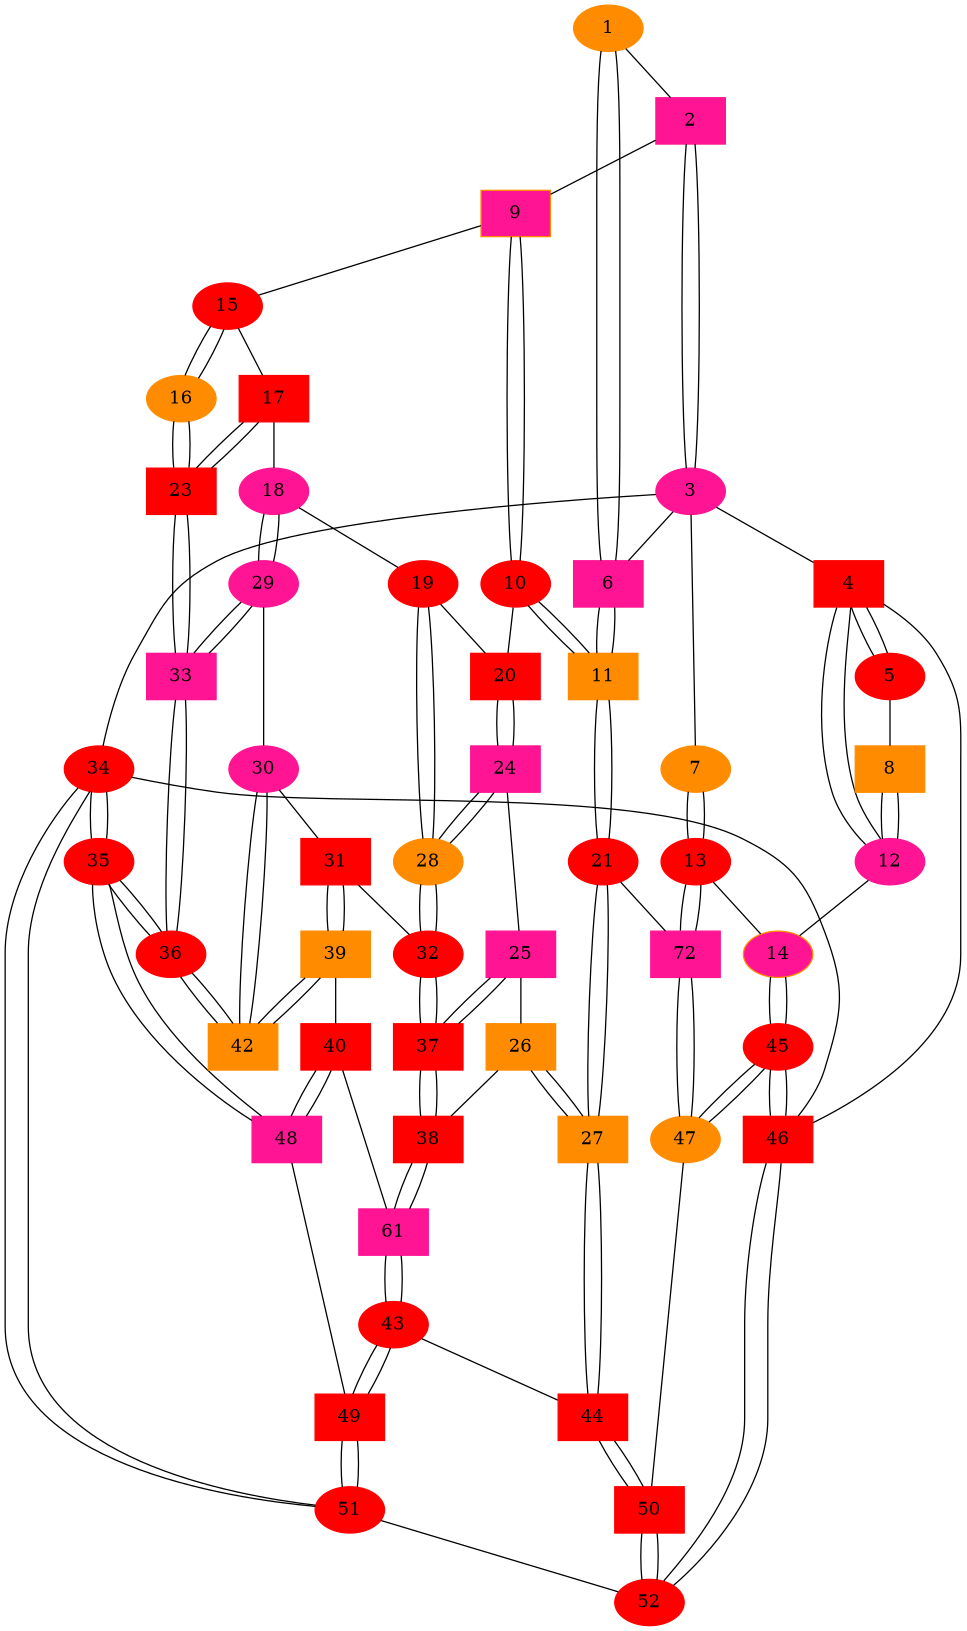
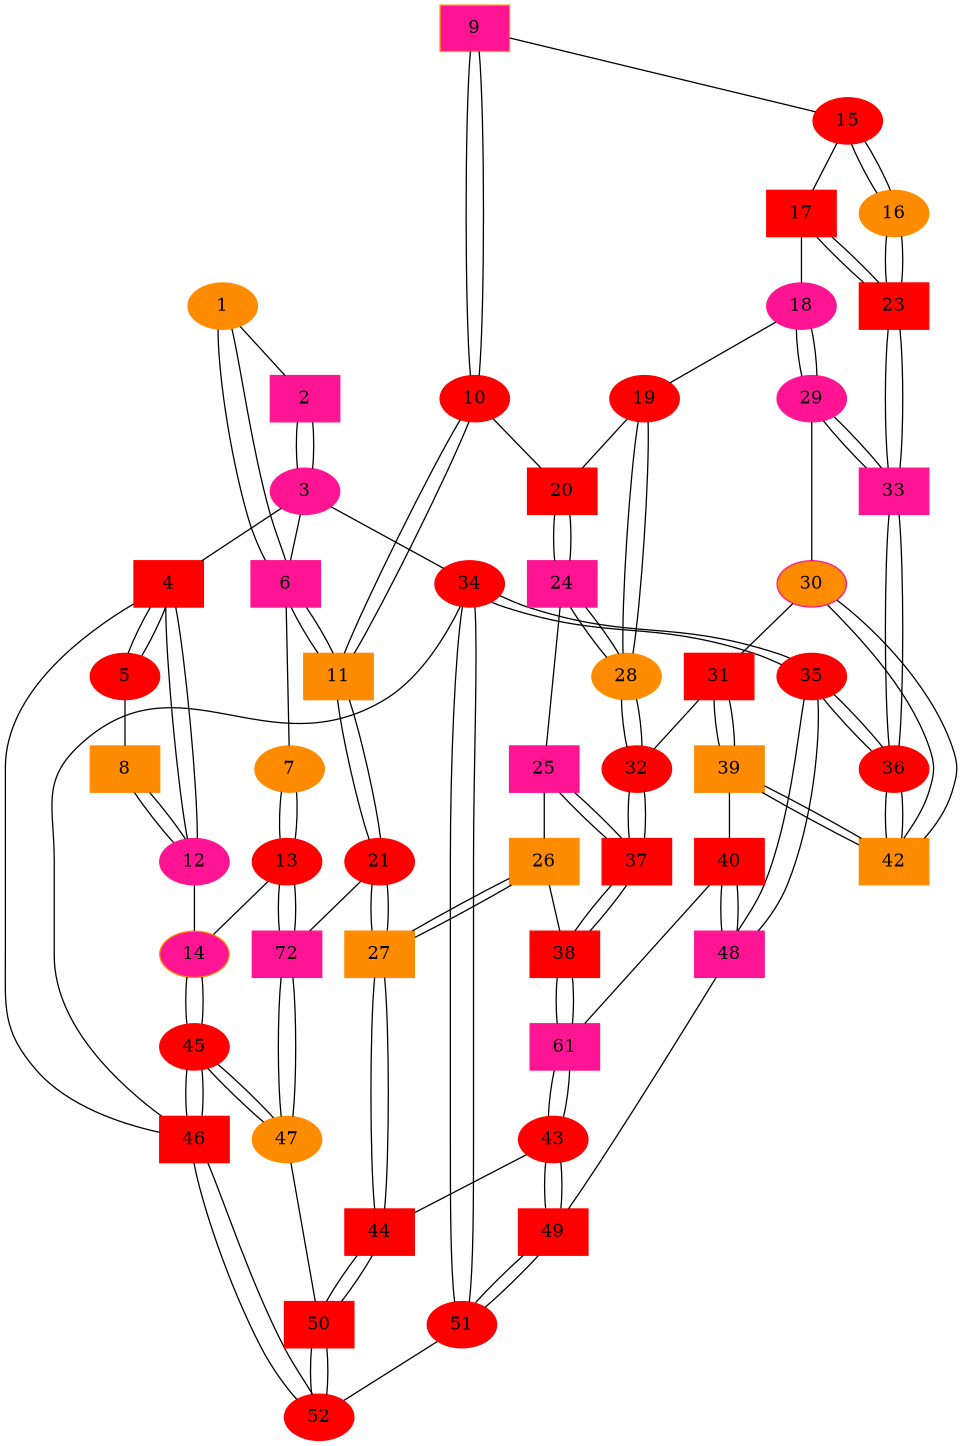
(606, 166) -> none
(693, 630) -> (288, 676)
(264, 769) -> (812, 584)
